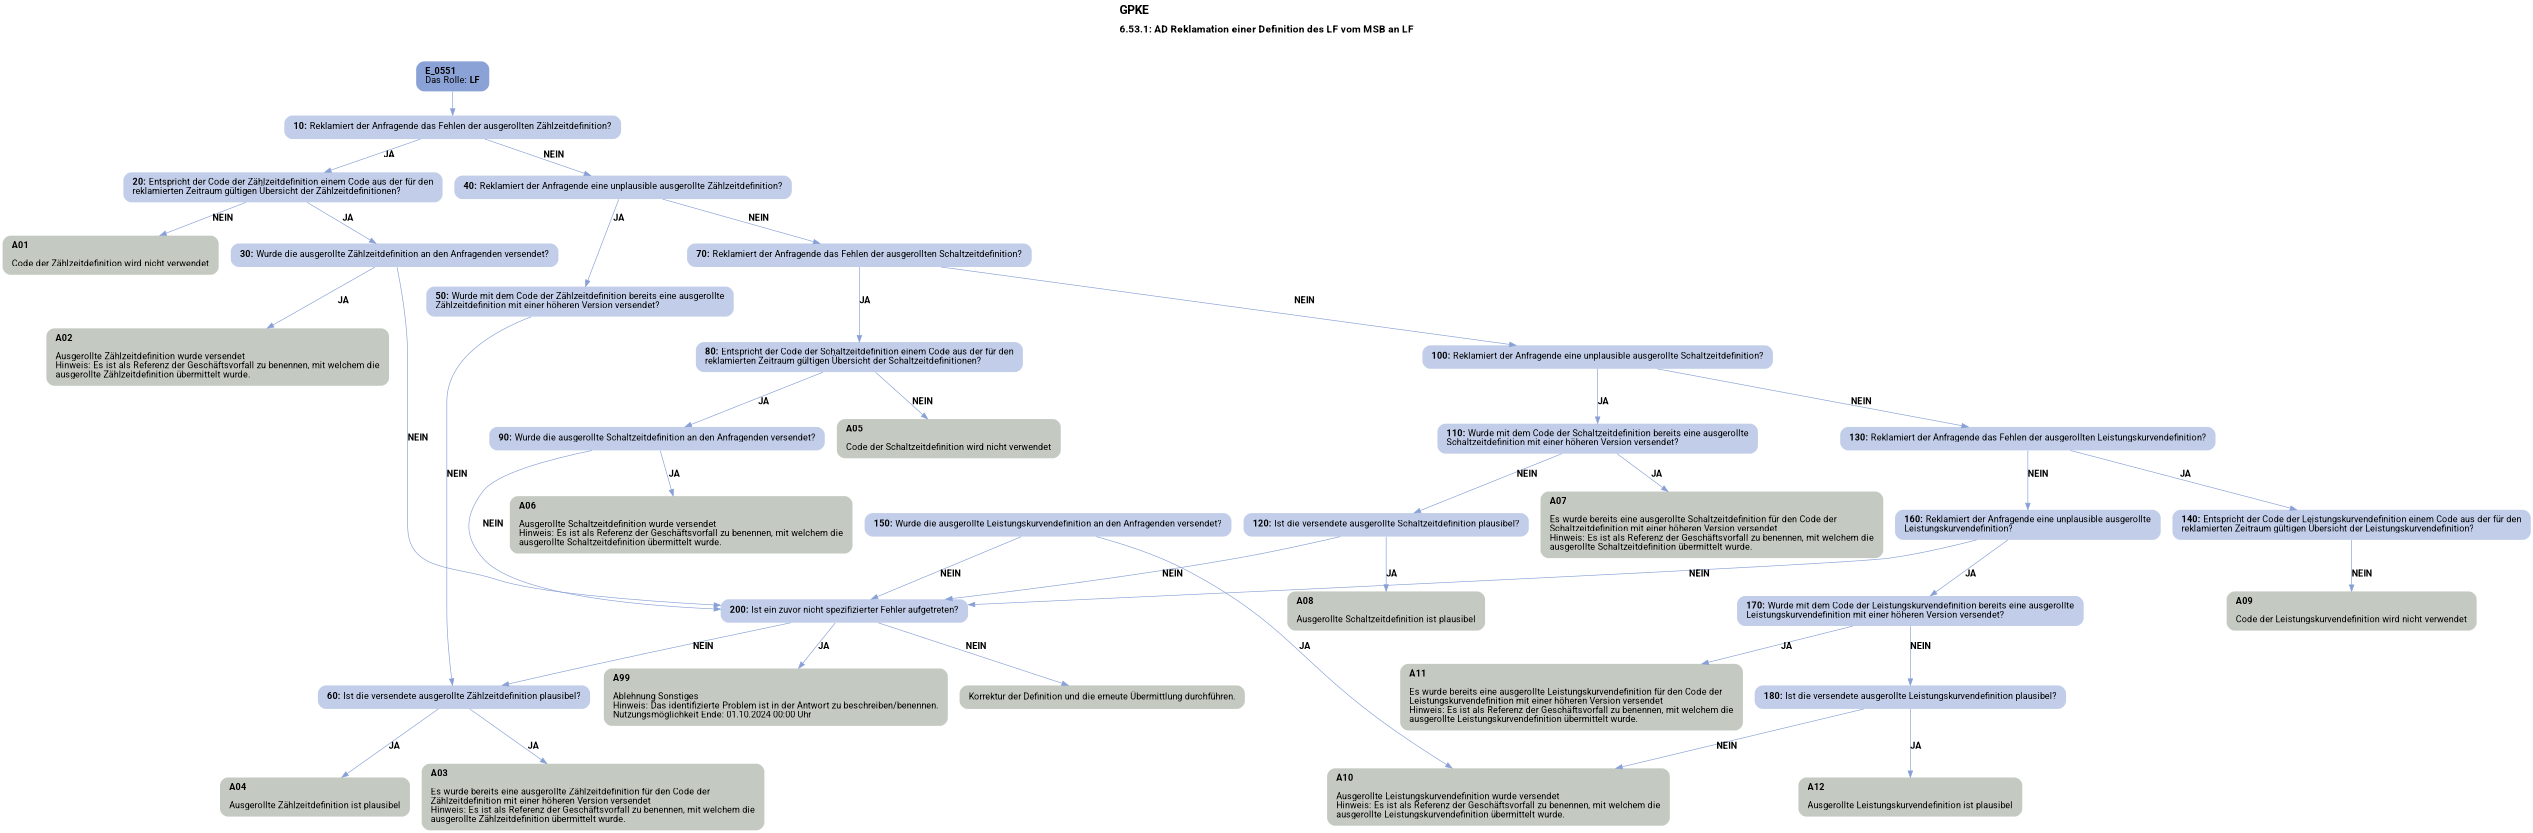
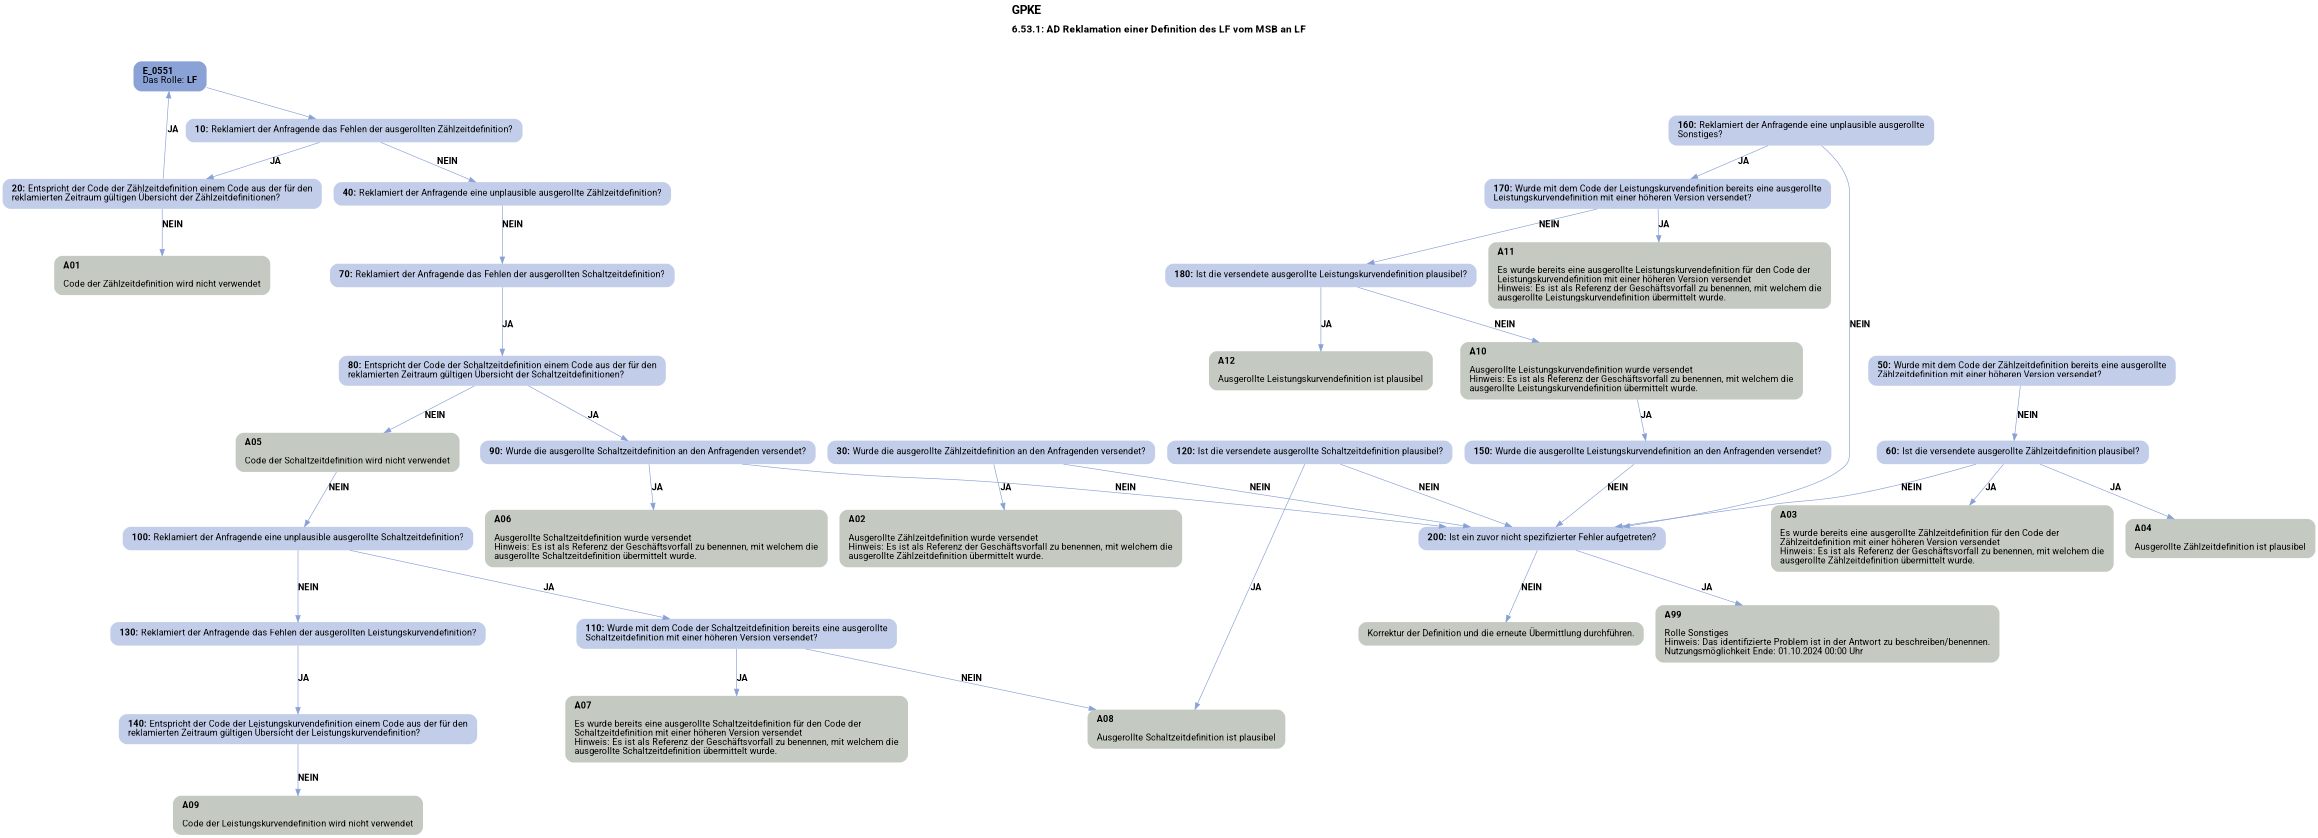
(339, 221) -> (166, 139)
(603, 240) -> none
(1225, 306) -> (322, 497)
(2028, 477) -> none
(1491, 482) -> (947, 679)
(1959, 529) -> (1700, 134)
(1281, 635) -> (1641, 417)
(649, 653) -> (1800, 501)
(656, 697) -> (1697, 633)
